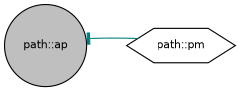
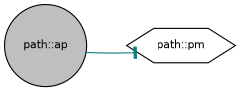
(115, 38) -> (109, 53)
